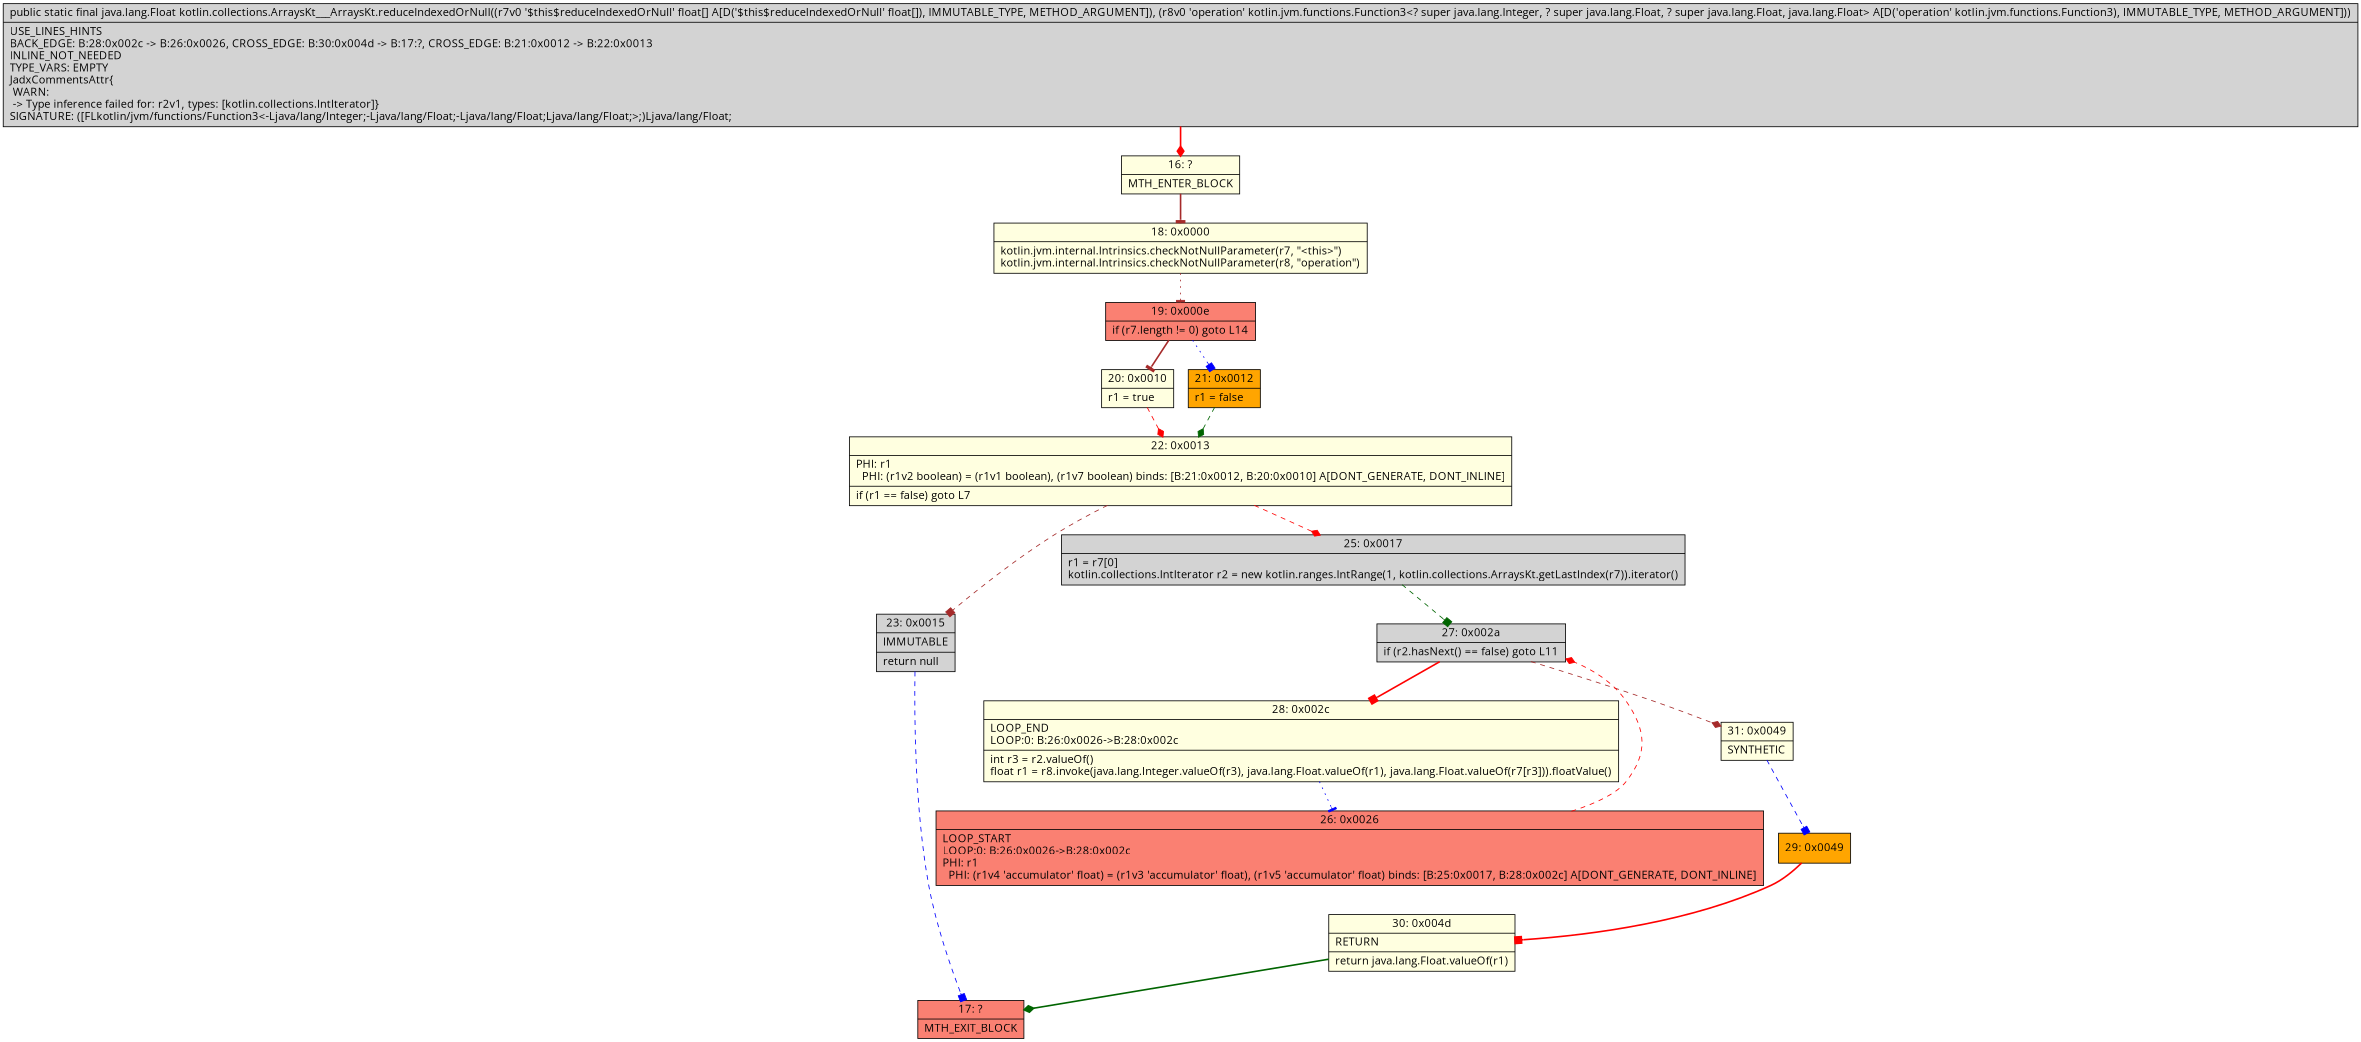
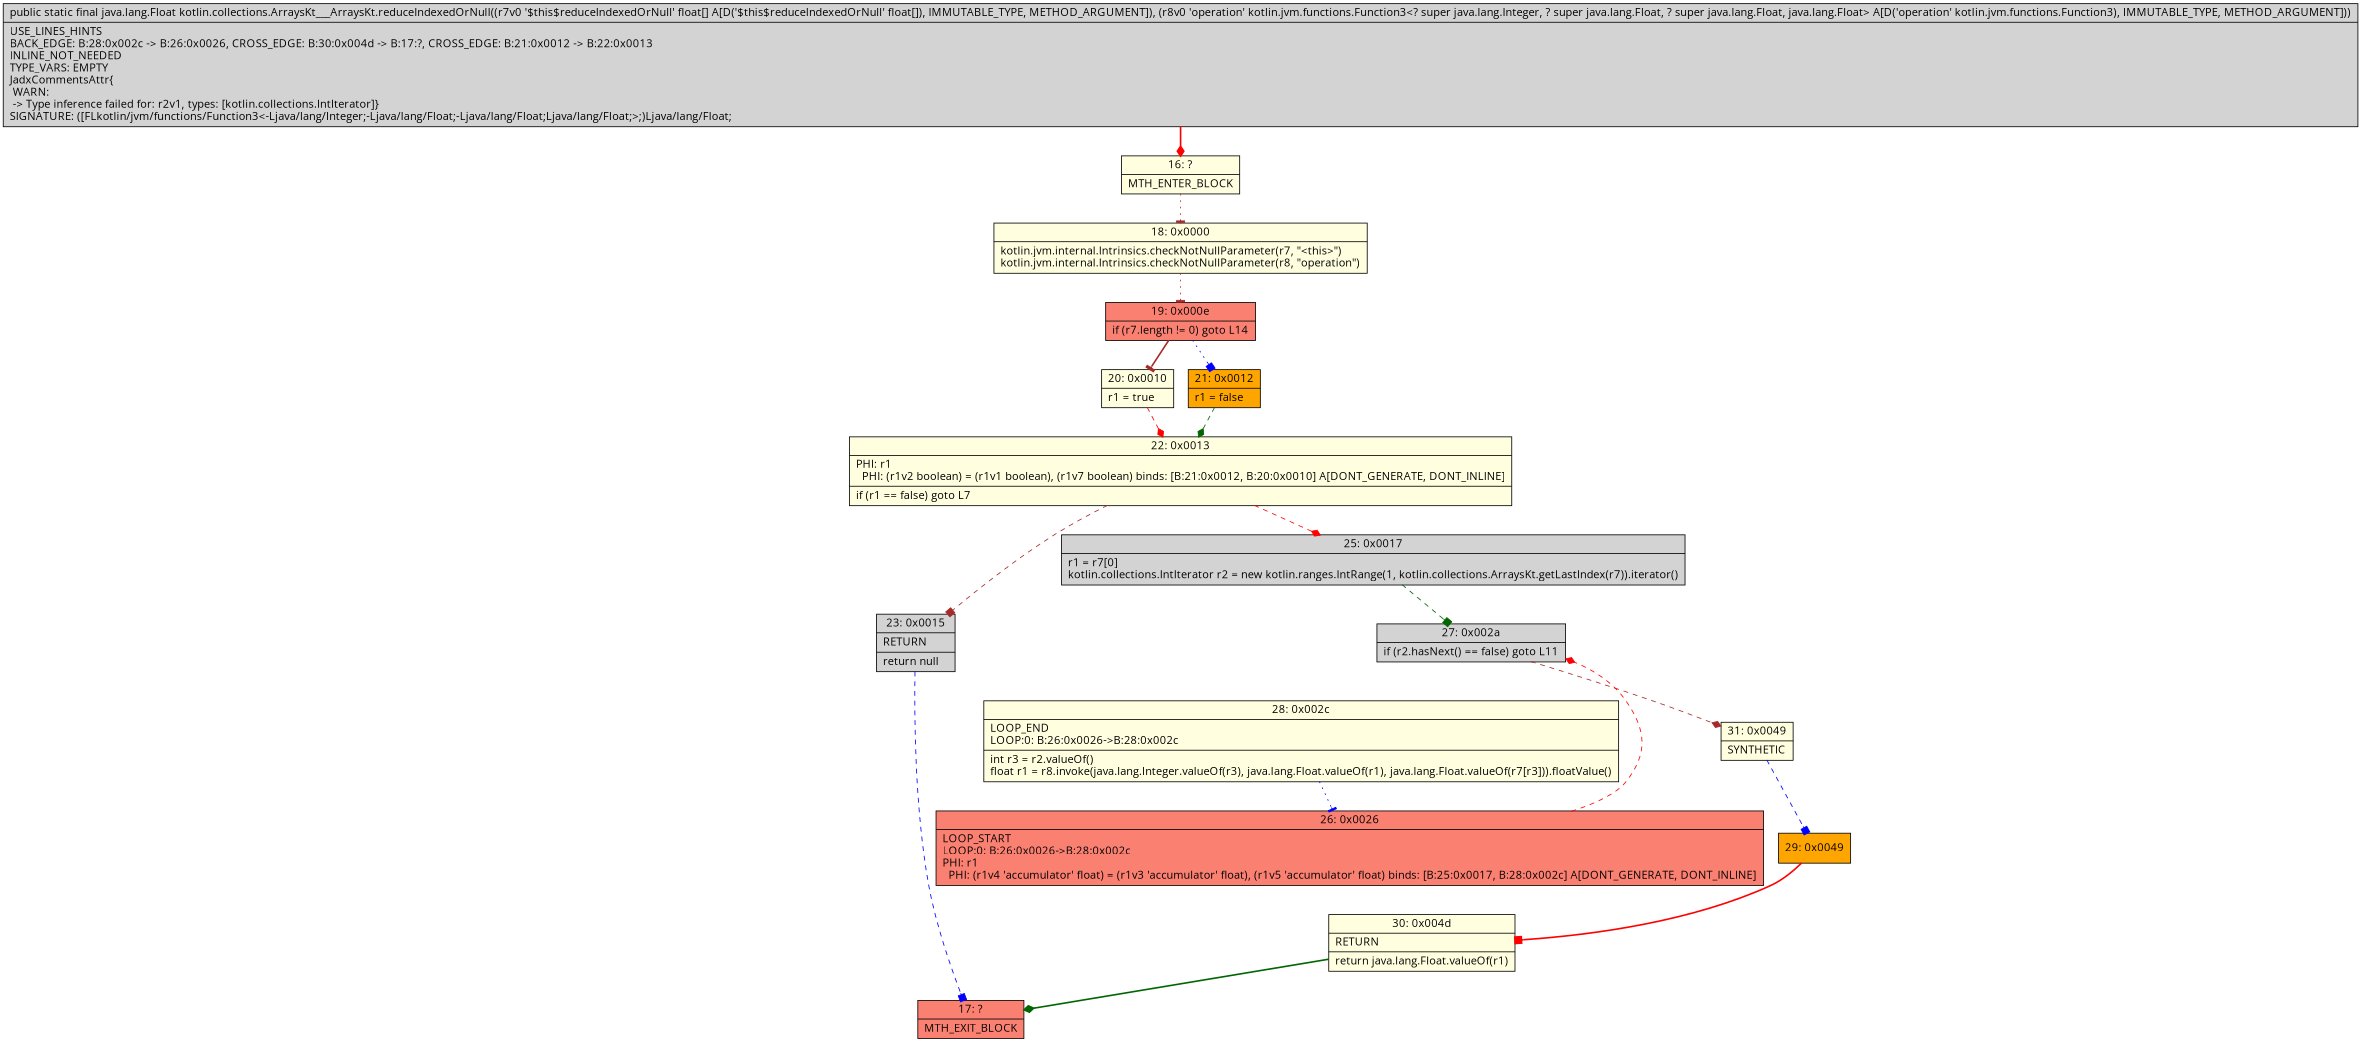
(1181, 206) -> (1181, 206)
(916, 642) -> (905, 642)
(1409, 679) -> none
